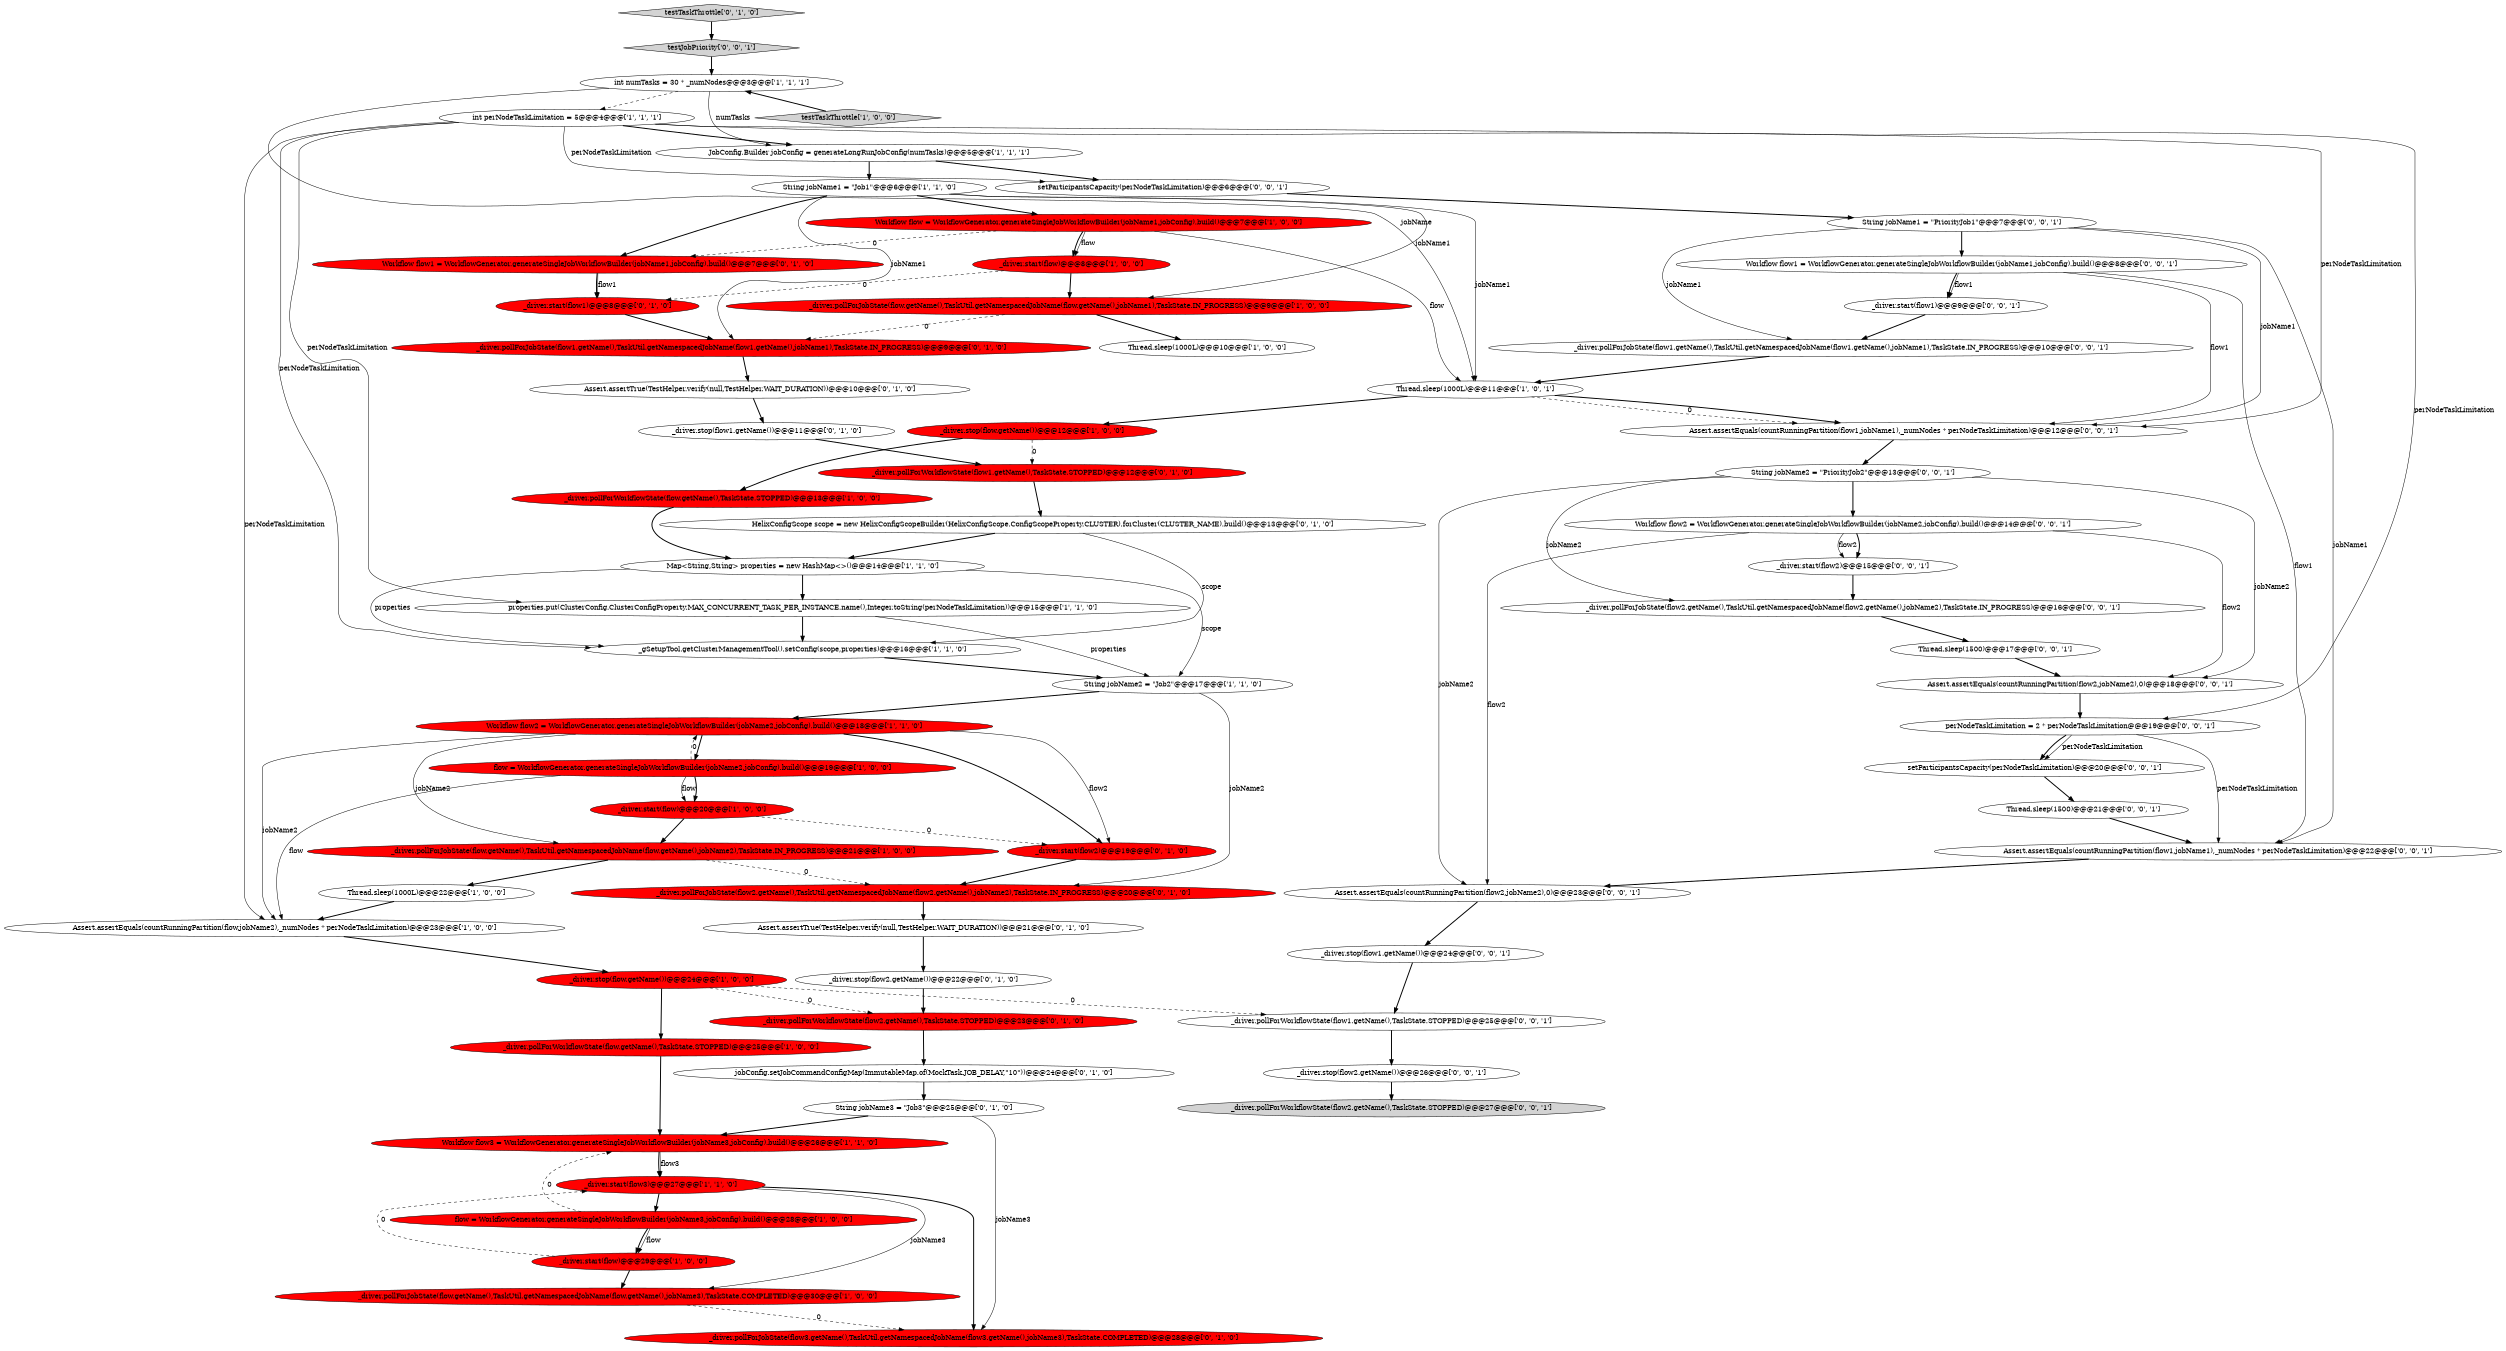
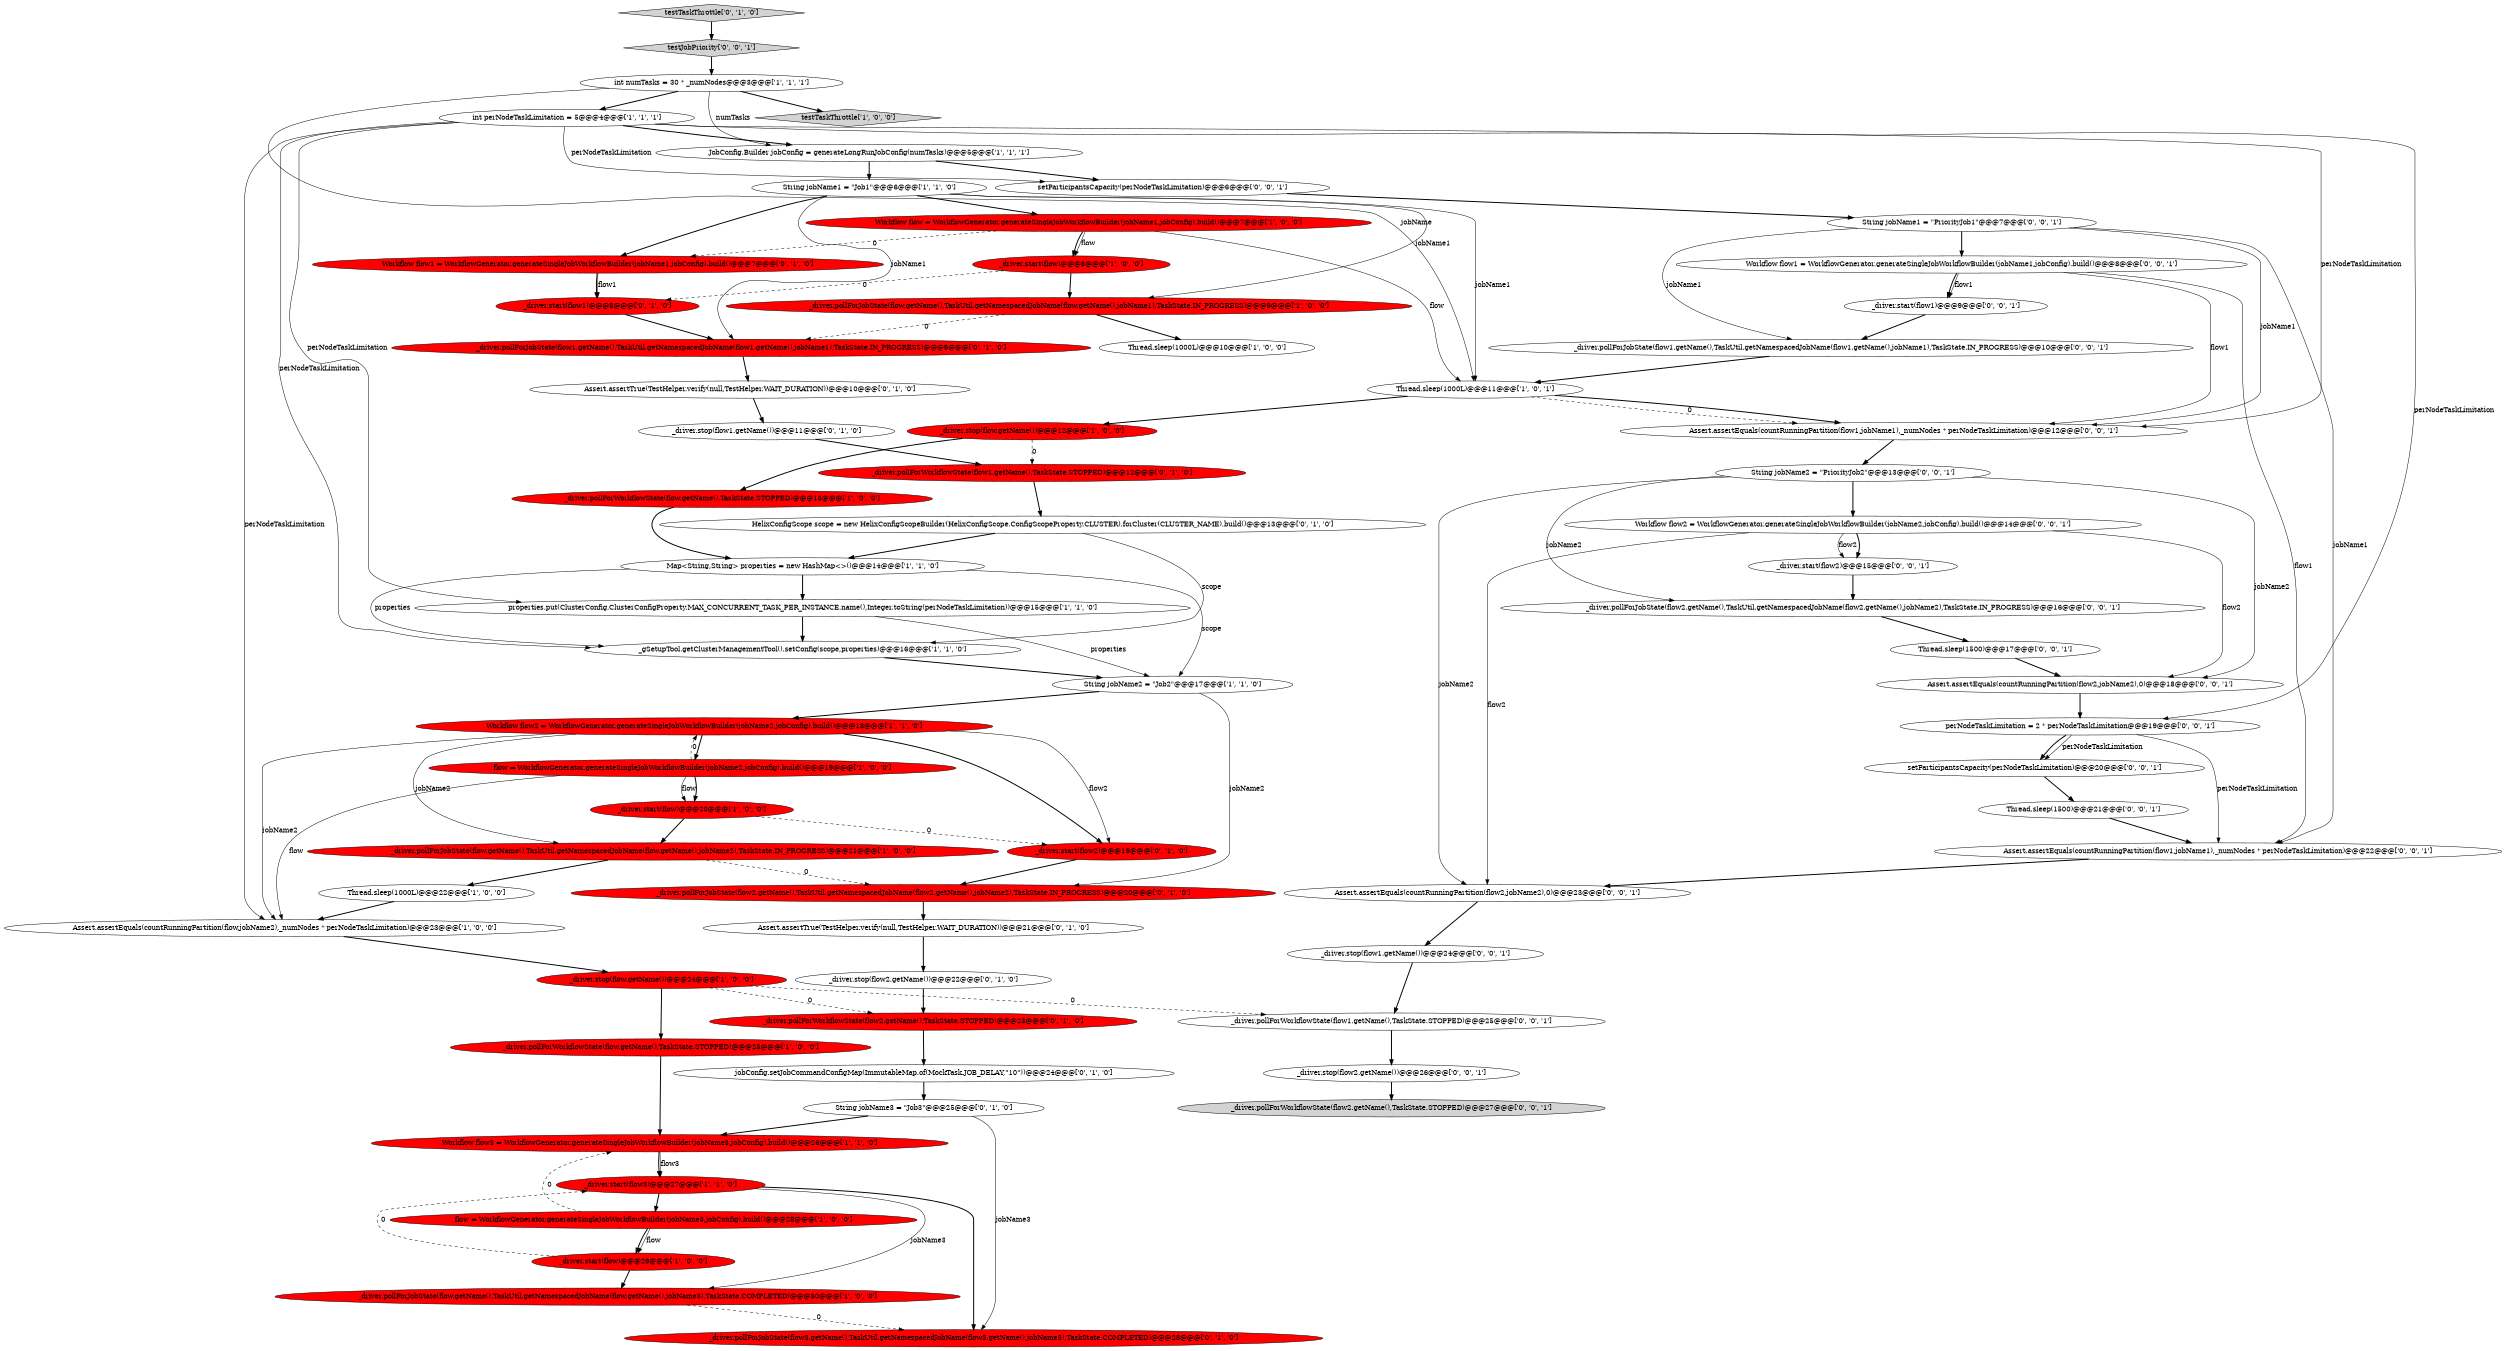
(641, 100) -> (641, 100)
(788, 102) -> (779, 101)
